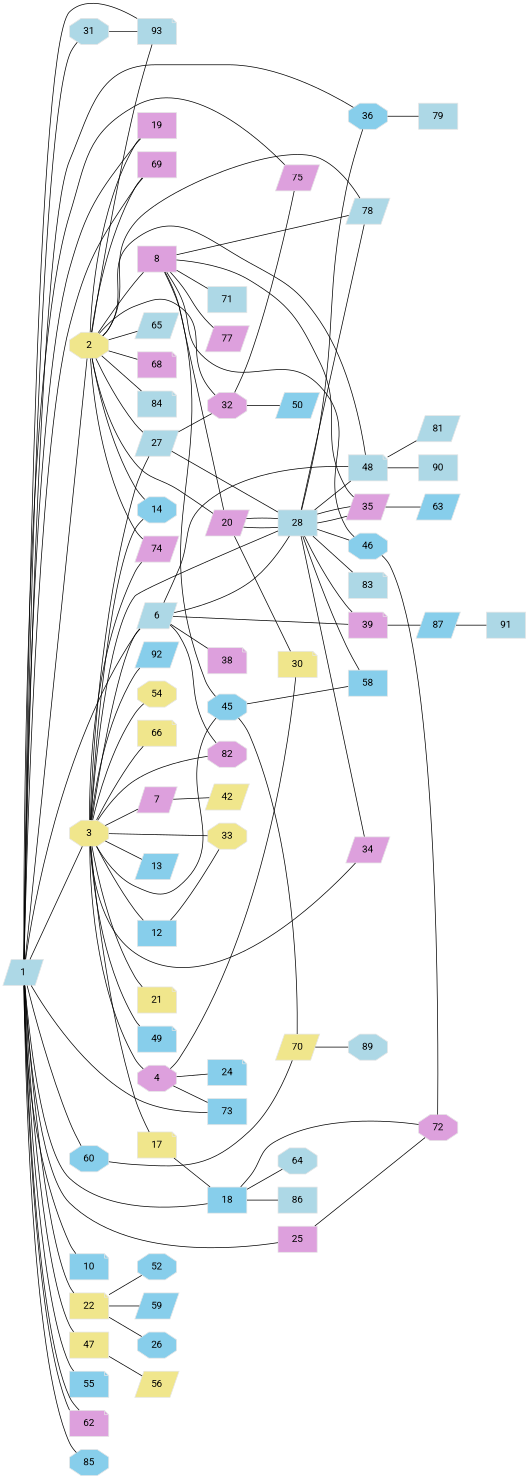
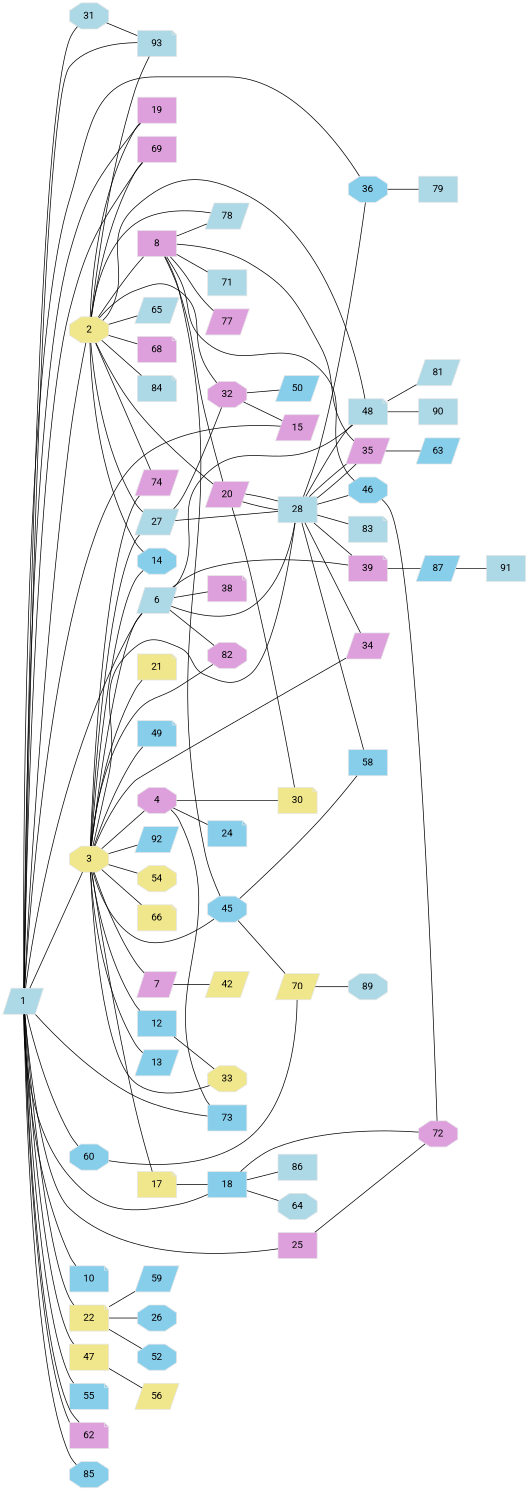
(298, 178) -> (298, 428)
(333, 367) -> none
